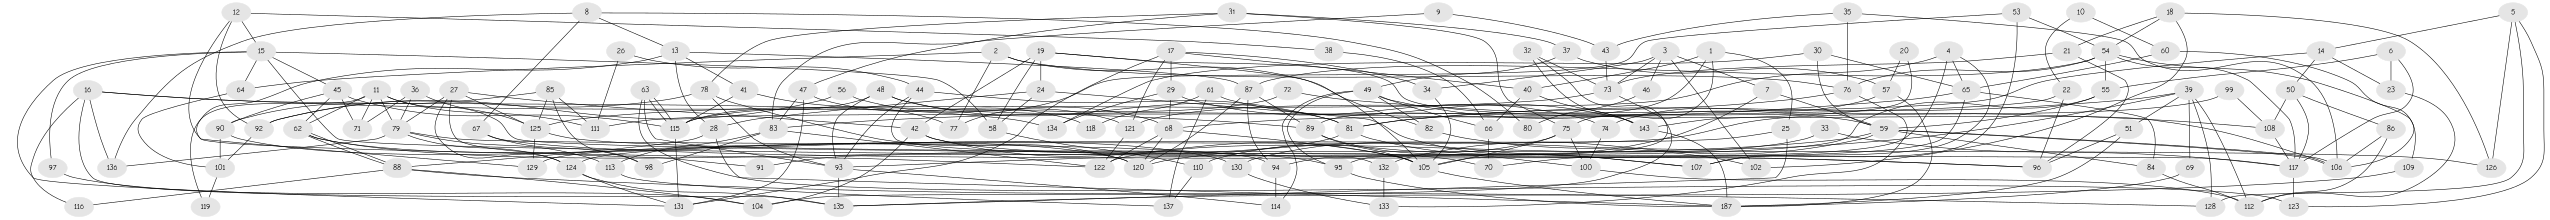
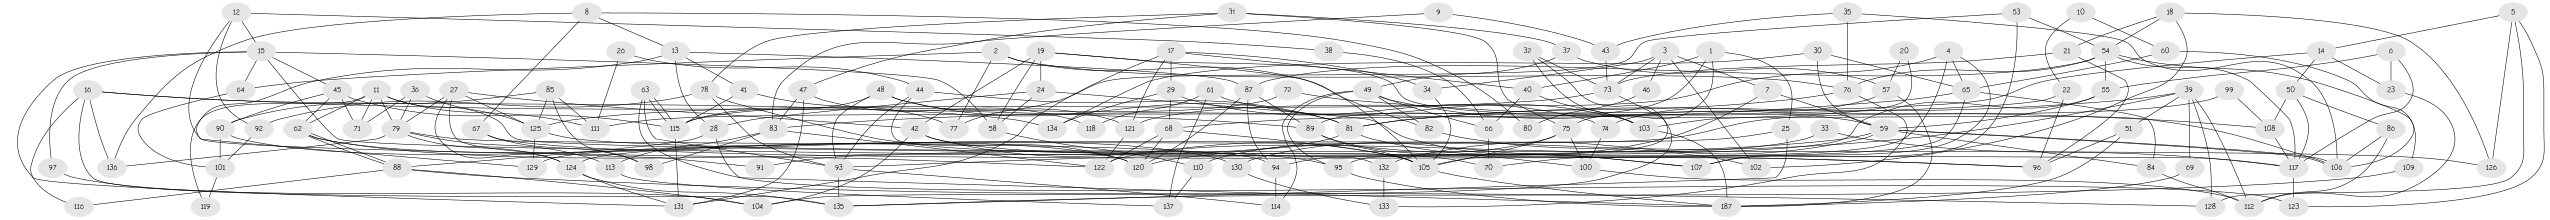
(842, 90) -> none
(1644, 129) -> (1644, 129)
